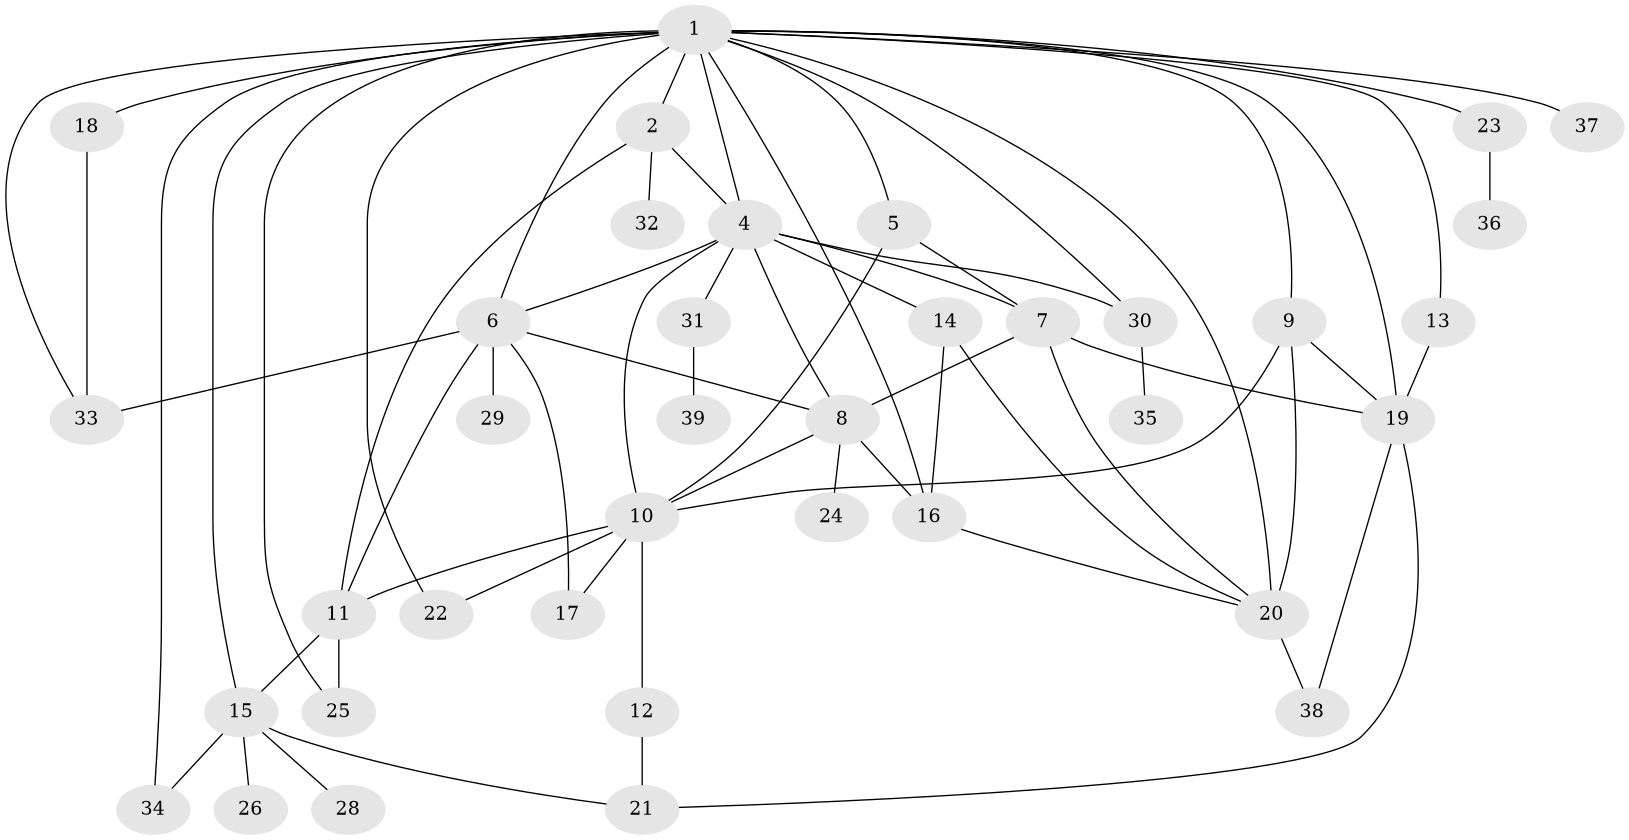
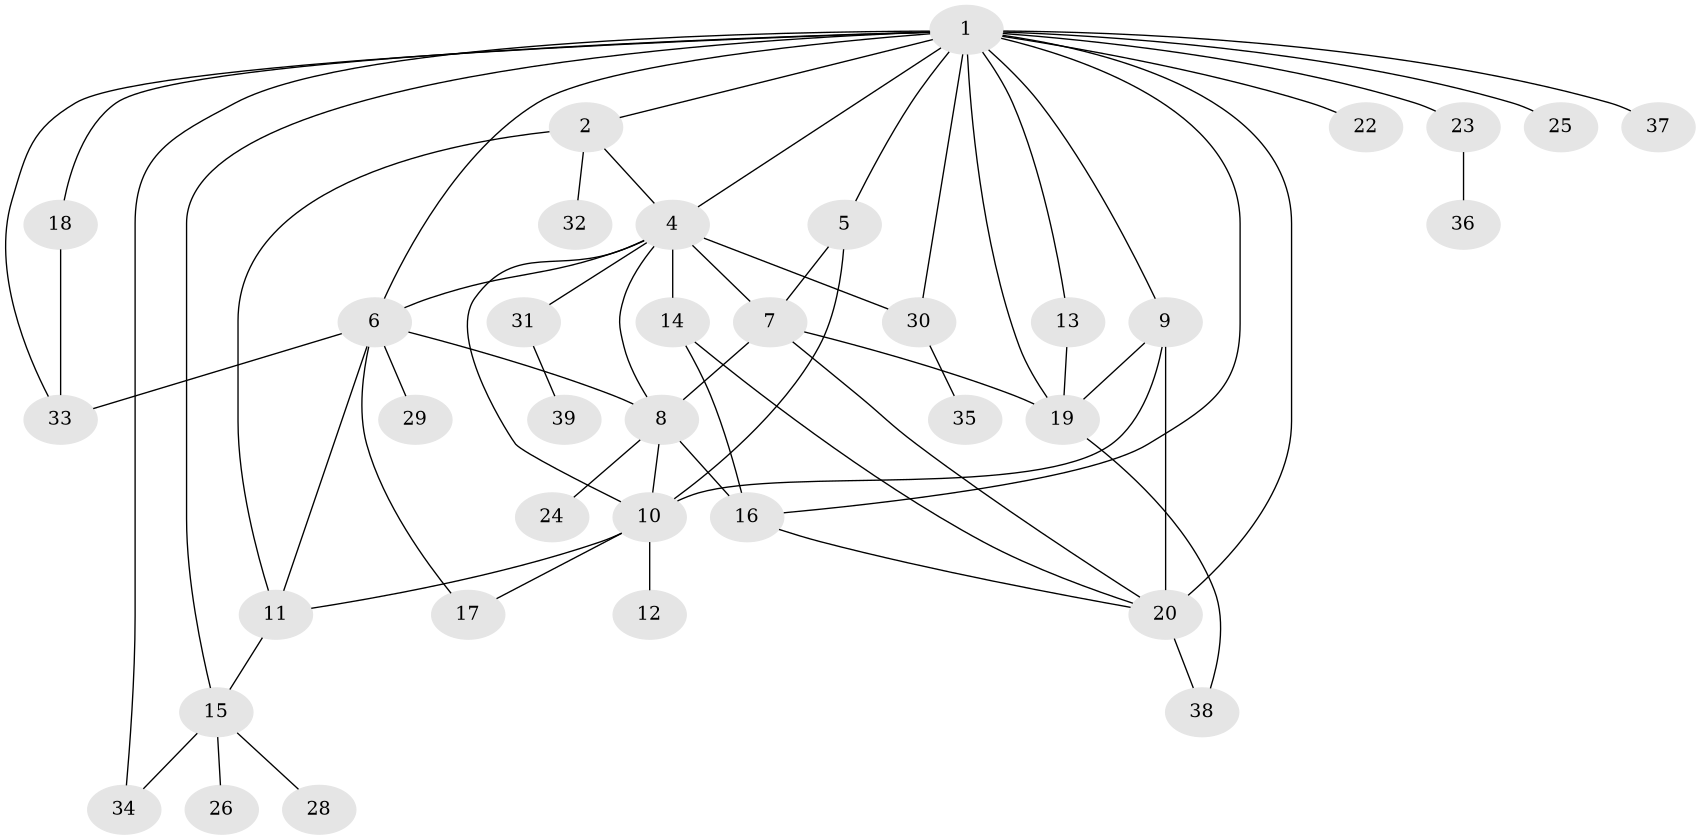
(539, 566) -> none
(339, 664) -> none
(642, 810) -> none
